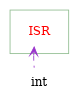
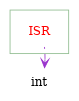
(34, 62) -> (45, 53)
